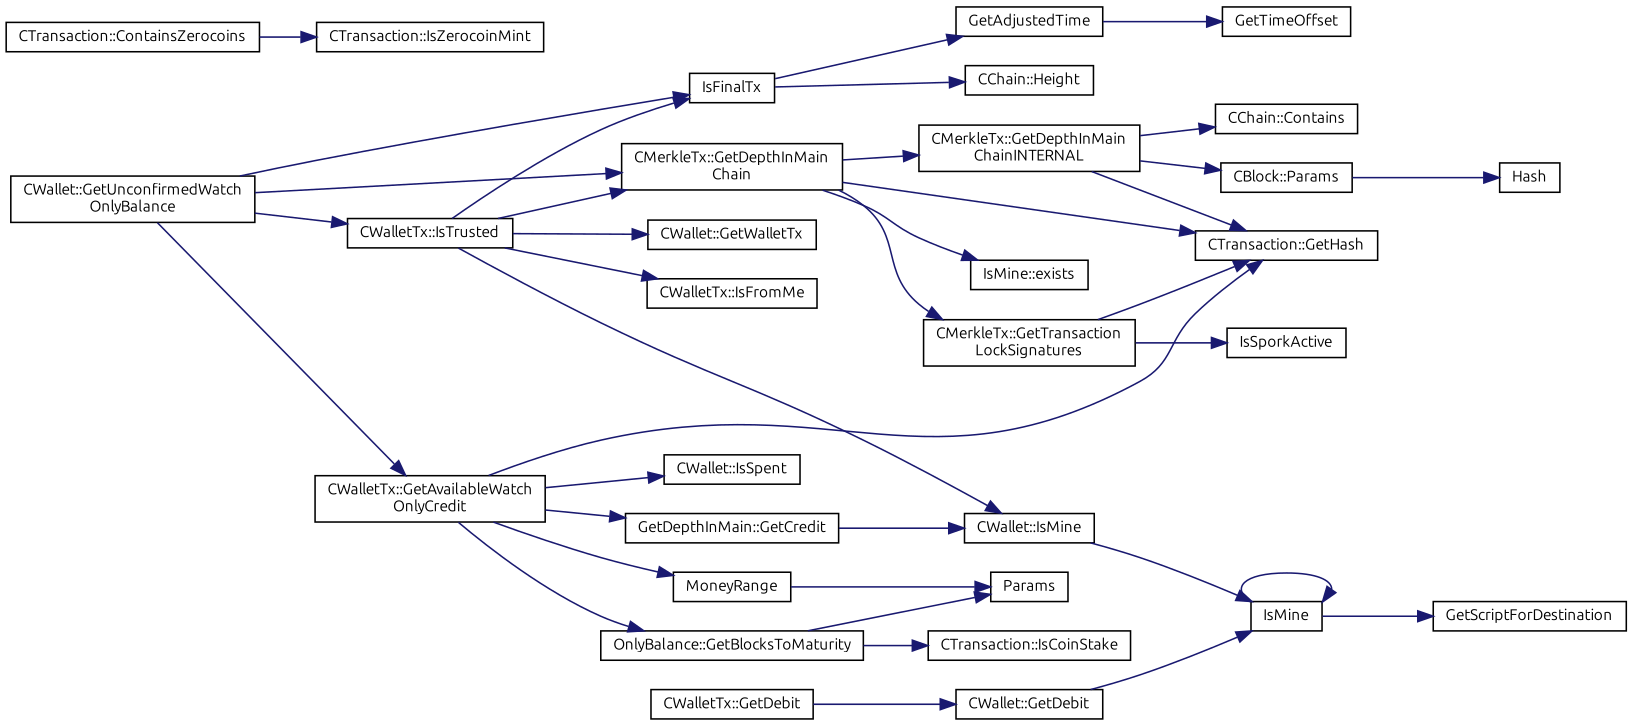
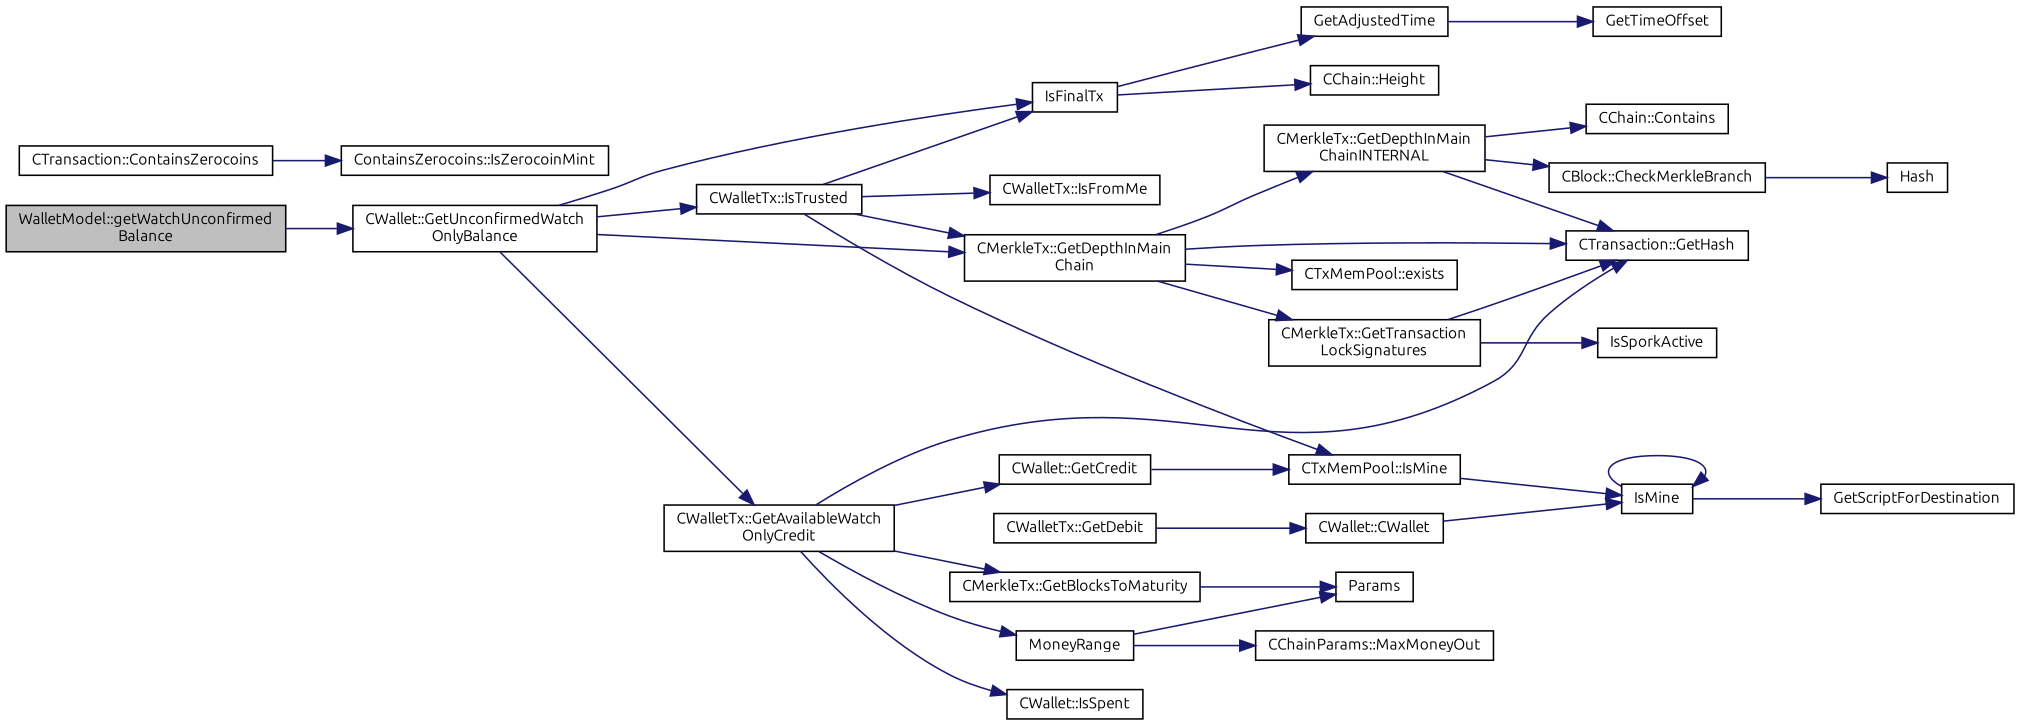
(430, 37) -> (475, 161)
(1287, 178) -> (1657, 178)
none -> (146, 229)
(732, 235) -> none
(1029, 275) -> (1375, 275)
(732, 528) -> (1075, 470)
(1029, 528) -> (1375, 470)
(732, 646) -> (1075, 587)
(1029, 646) -> none
none -> (1375, 646)
(1029, 704) -> (1375, 528)
